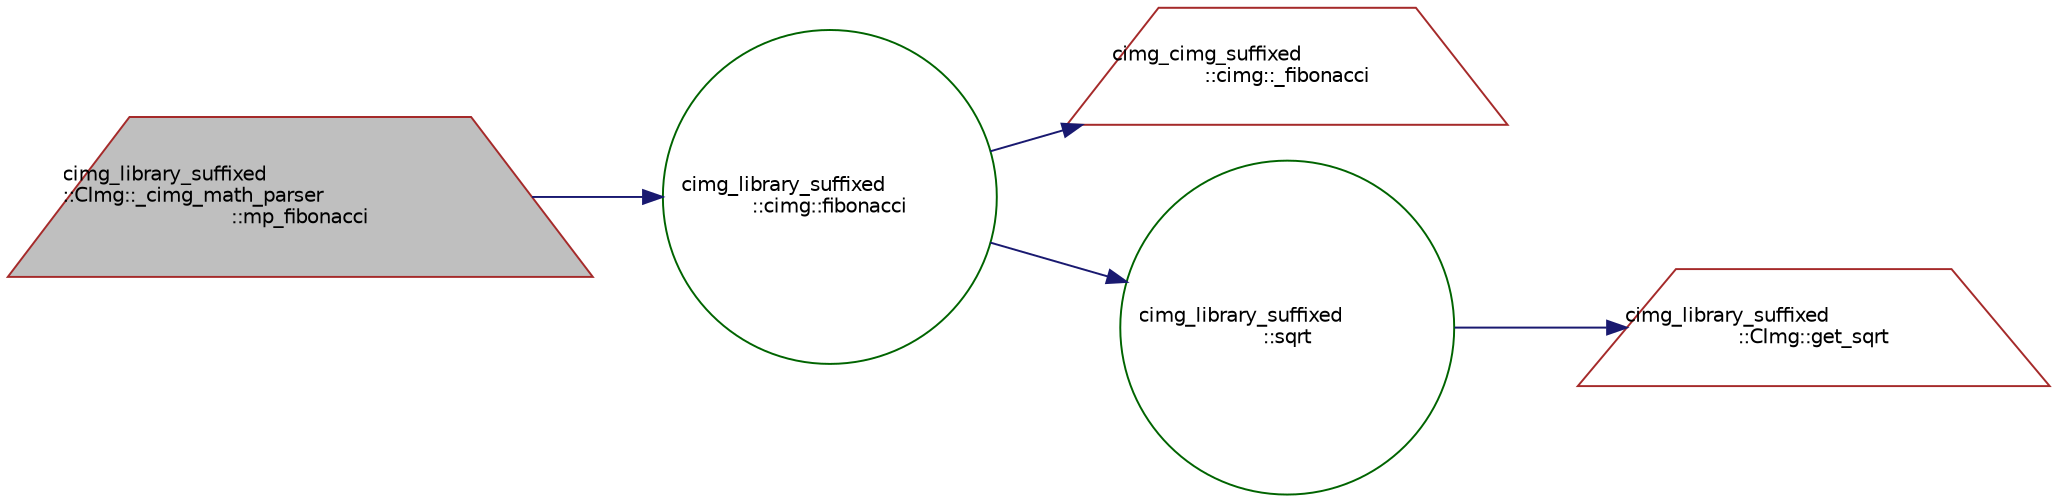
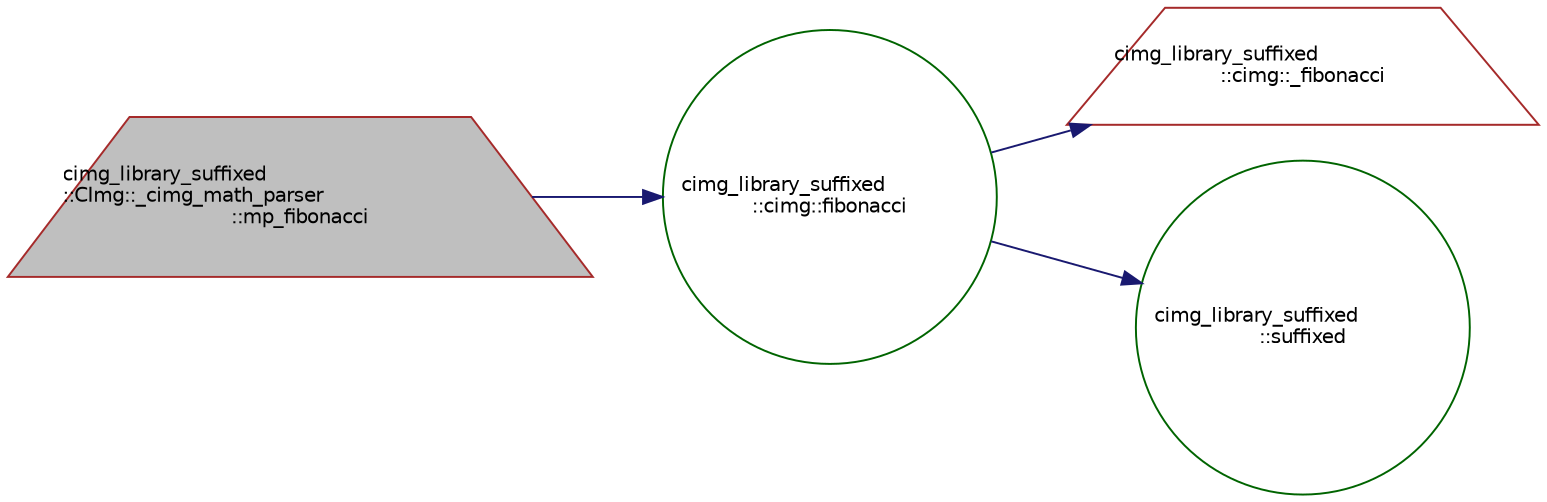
(1287, 66) -> (1303, 66)
(1287, 328) -> (1303, 328)
(1814, 328) -> none
